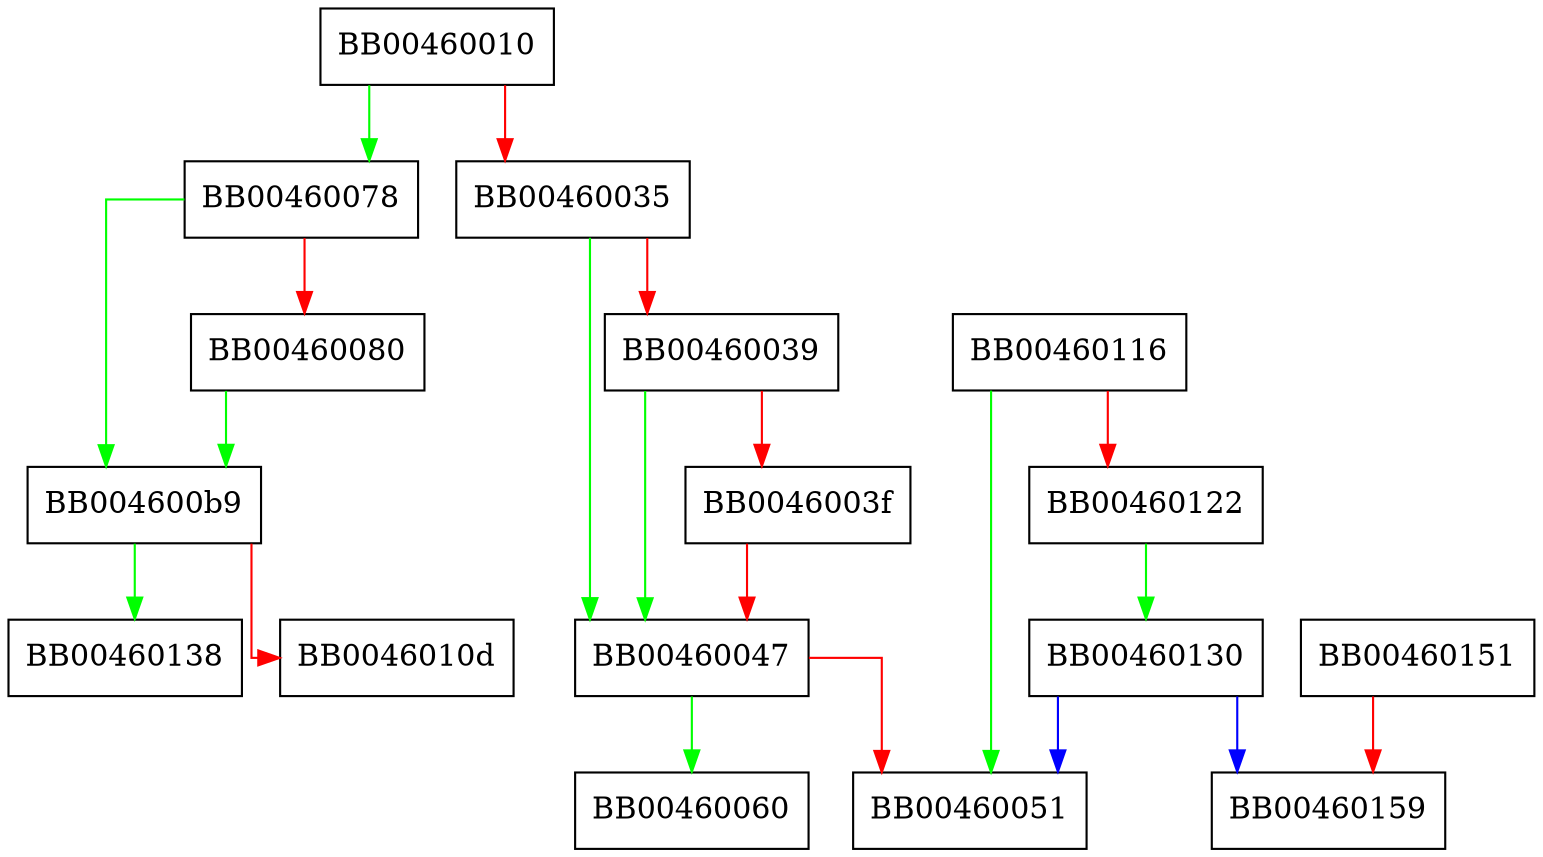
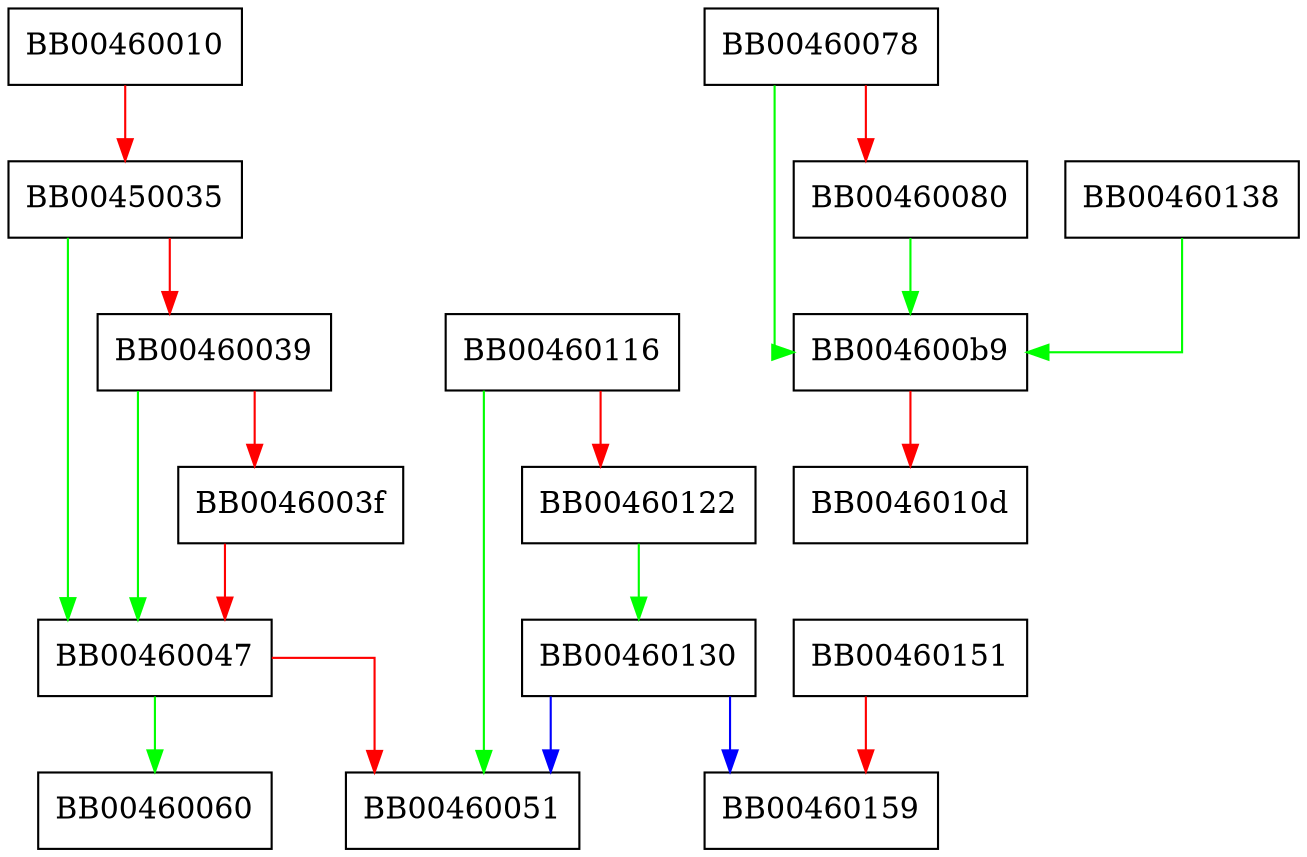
(369, 112) -> none
(573, 199) -> (125, 199)
(135, 571) -> (1172, 352)
